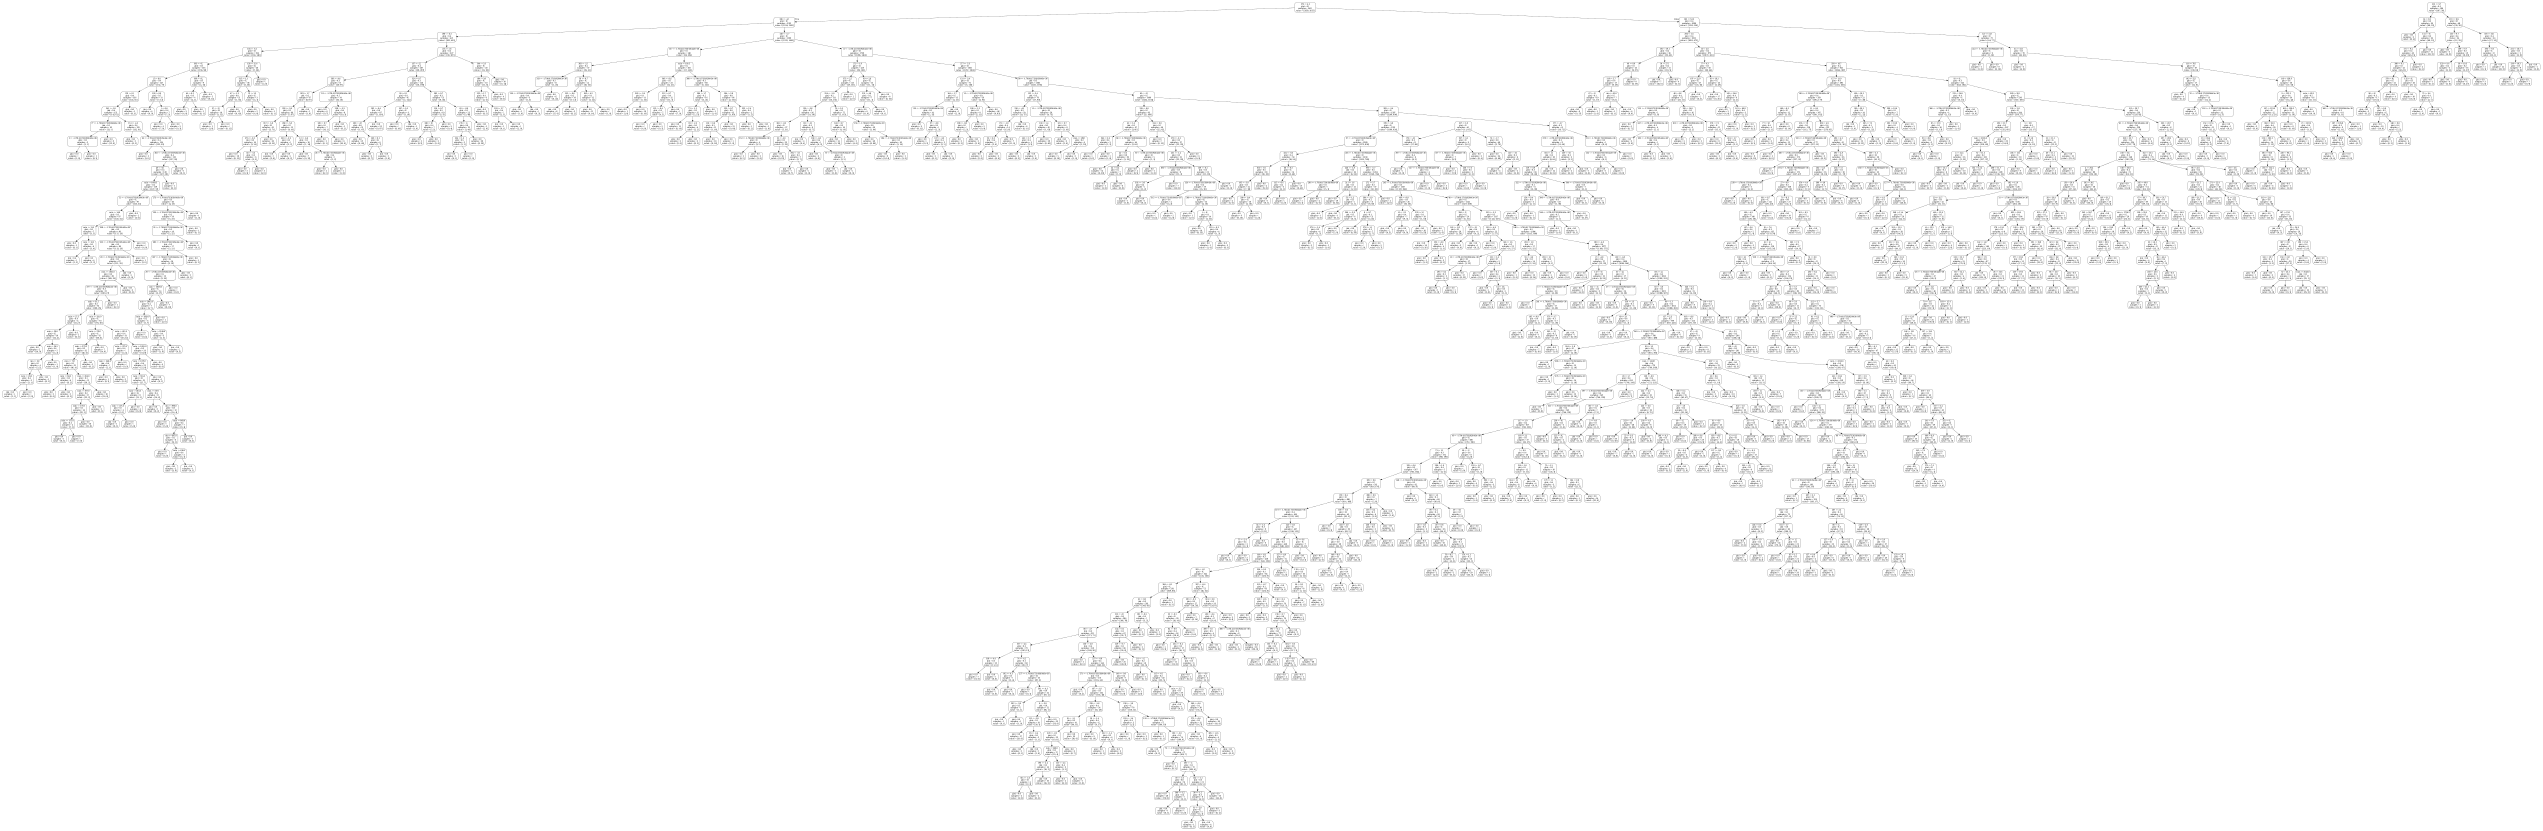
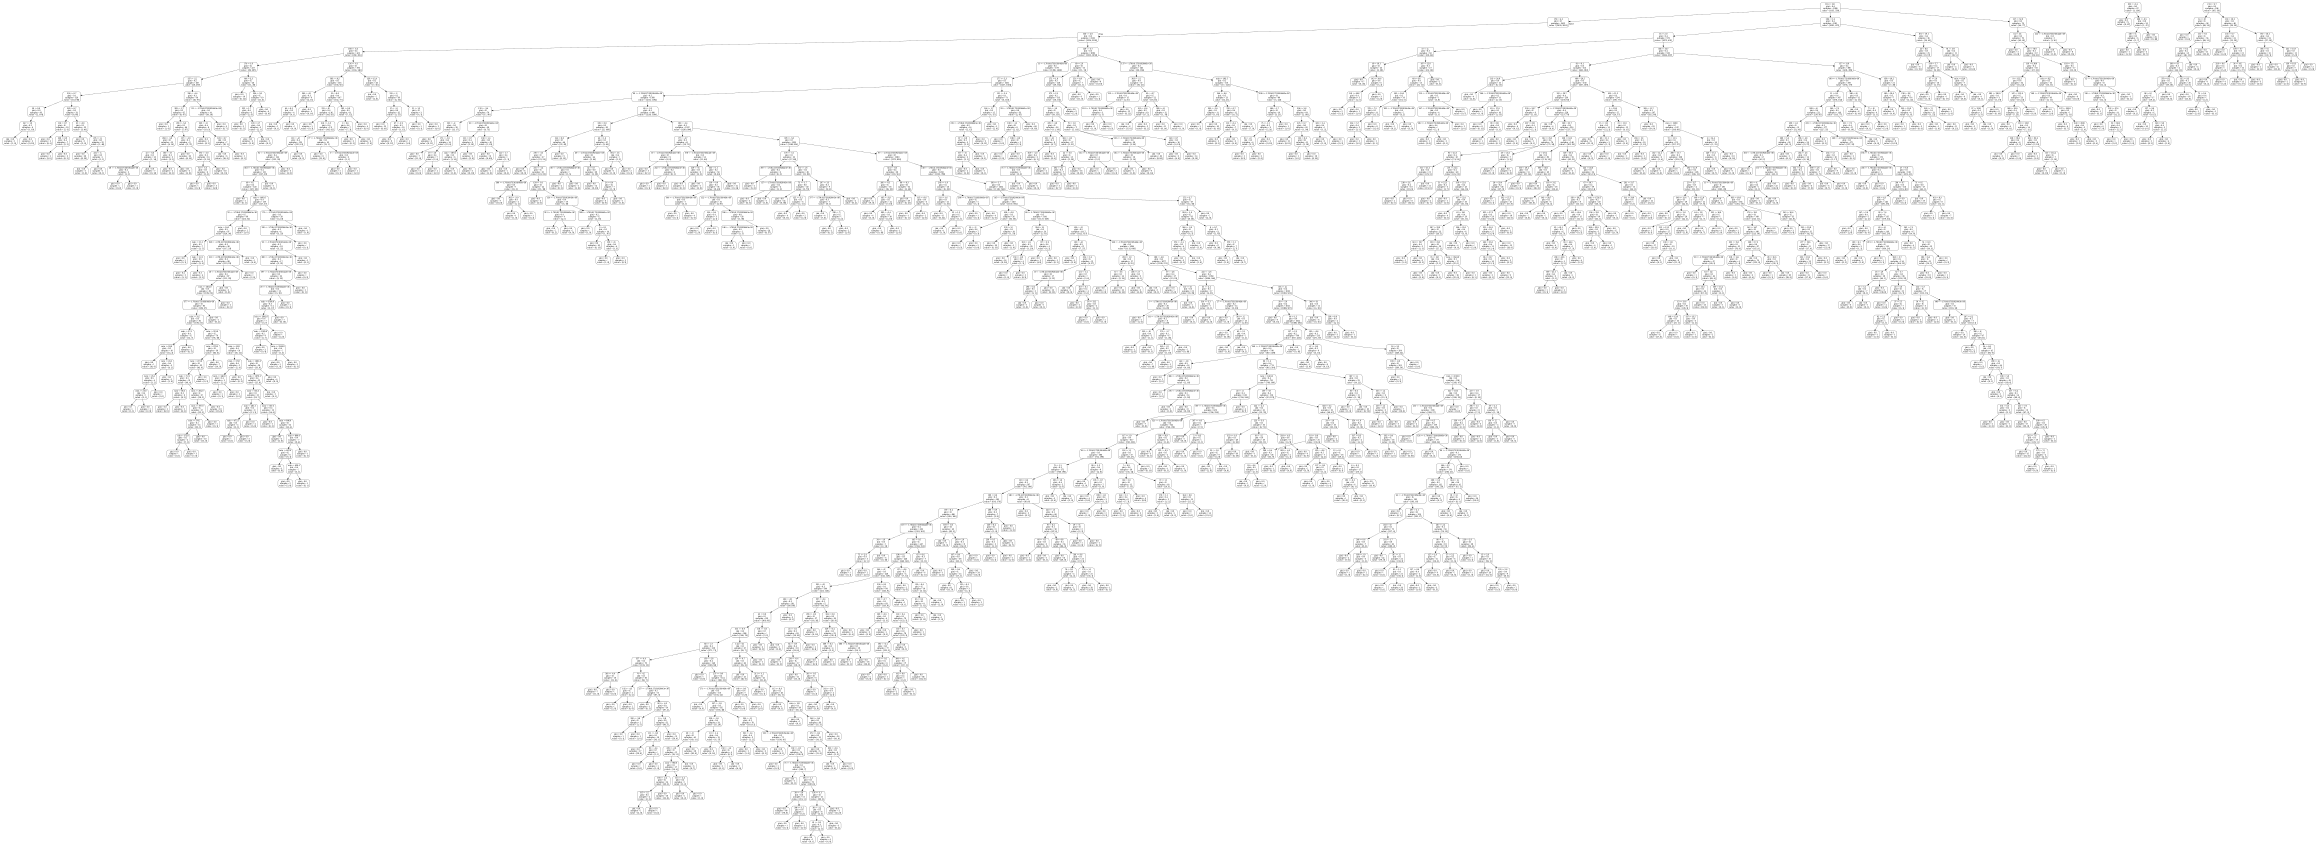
(1497, 15) -> (1695, 15)
(2454, 37) -> (2230, 37)
(862, 74) -> (1067, 74)
(390, 104) -> none
(1824, 126) -> (1814, 112)
(1438, 134) -> (795, 163)
(2266, 216) -> none
(1680, 416) -> (1259, 431)
(1251, 647) -> (863, 662)
(1071, 736) -> (690, 751)
